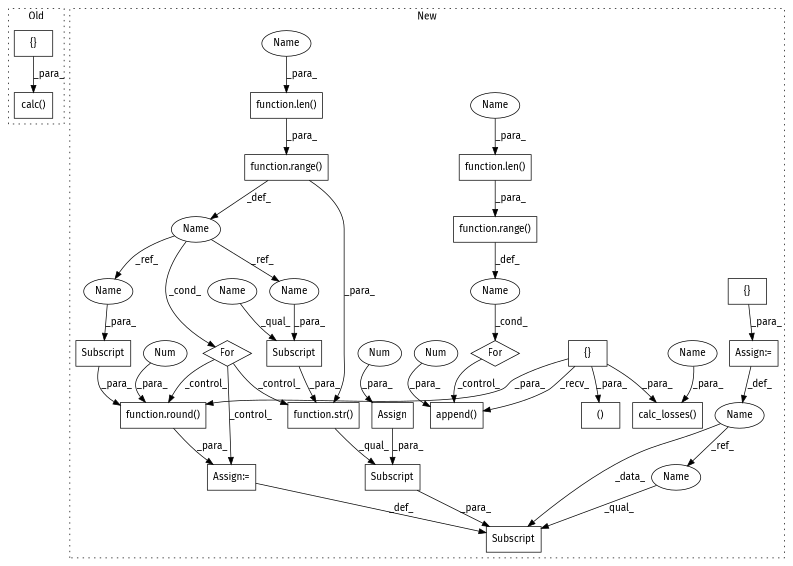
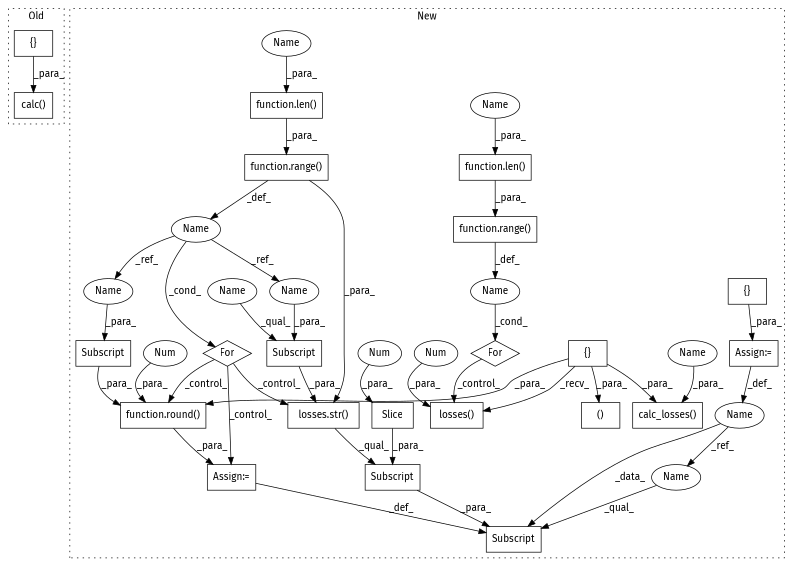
(323, 415) -> (323, 415)
(393, 415) -> (393, 415)
(457, 415) -> (457, 415)
